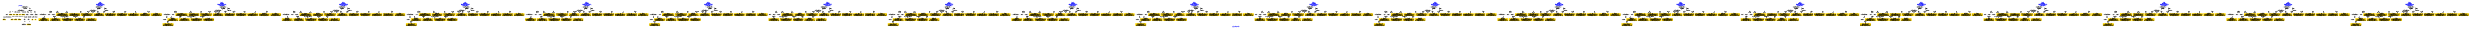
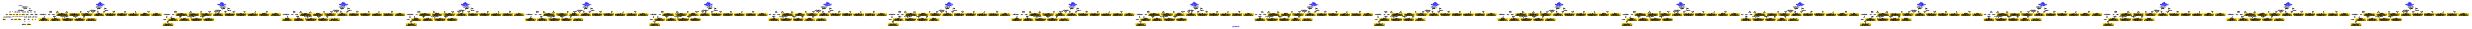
(12, 20) -> (12, 20)
